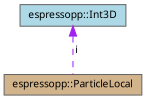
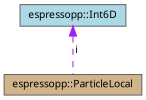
(73, 15) -> (73, 15)
